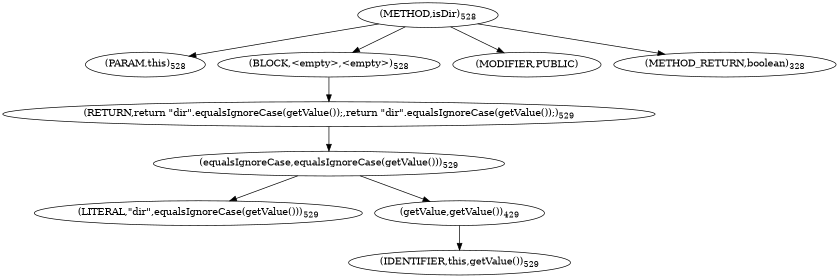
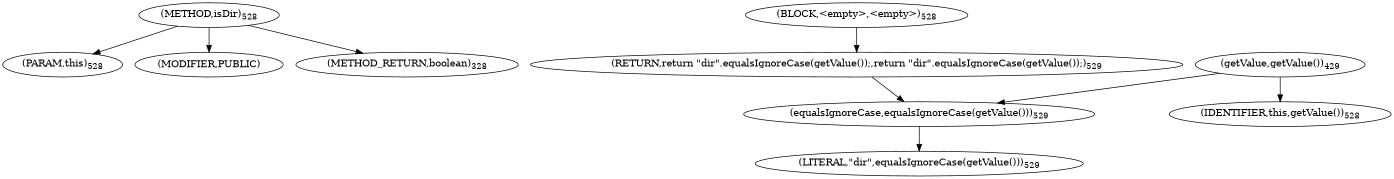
(382, 38) -> none
(392, 187) -> (1112, 88)
(531, 262) -> (1352, 113)
